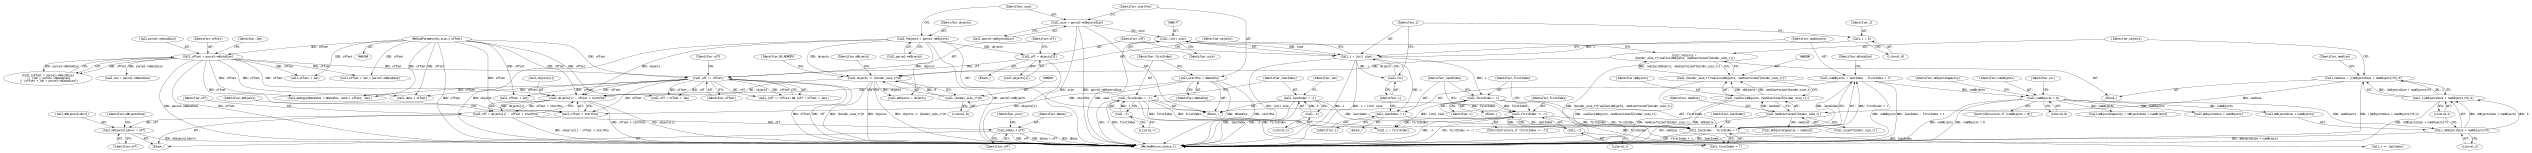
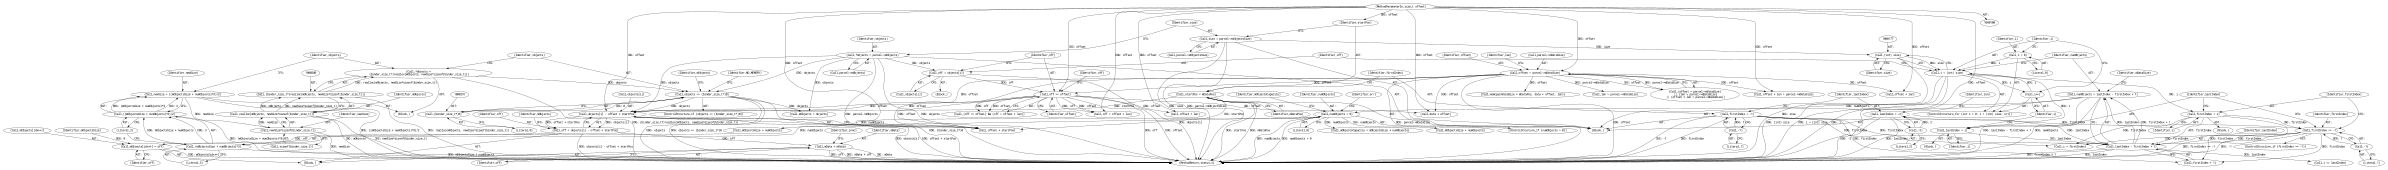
(415, 77) -> (1379, 15)
(527, 86) -> none
none -> (703, 114)
(1432, 114) -> (2135, 131)
none -> (1970, 114)
(129, 122) -> (121, 139)
(1011, 131) -> (831, 147)
(1787, 131) -> none
